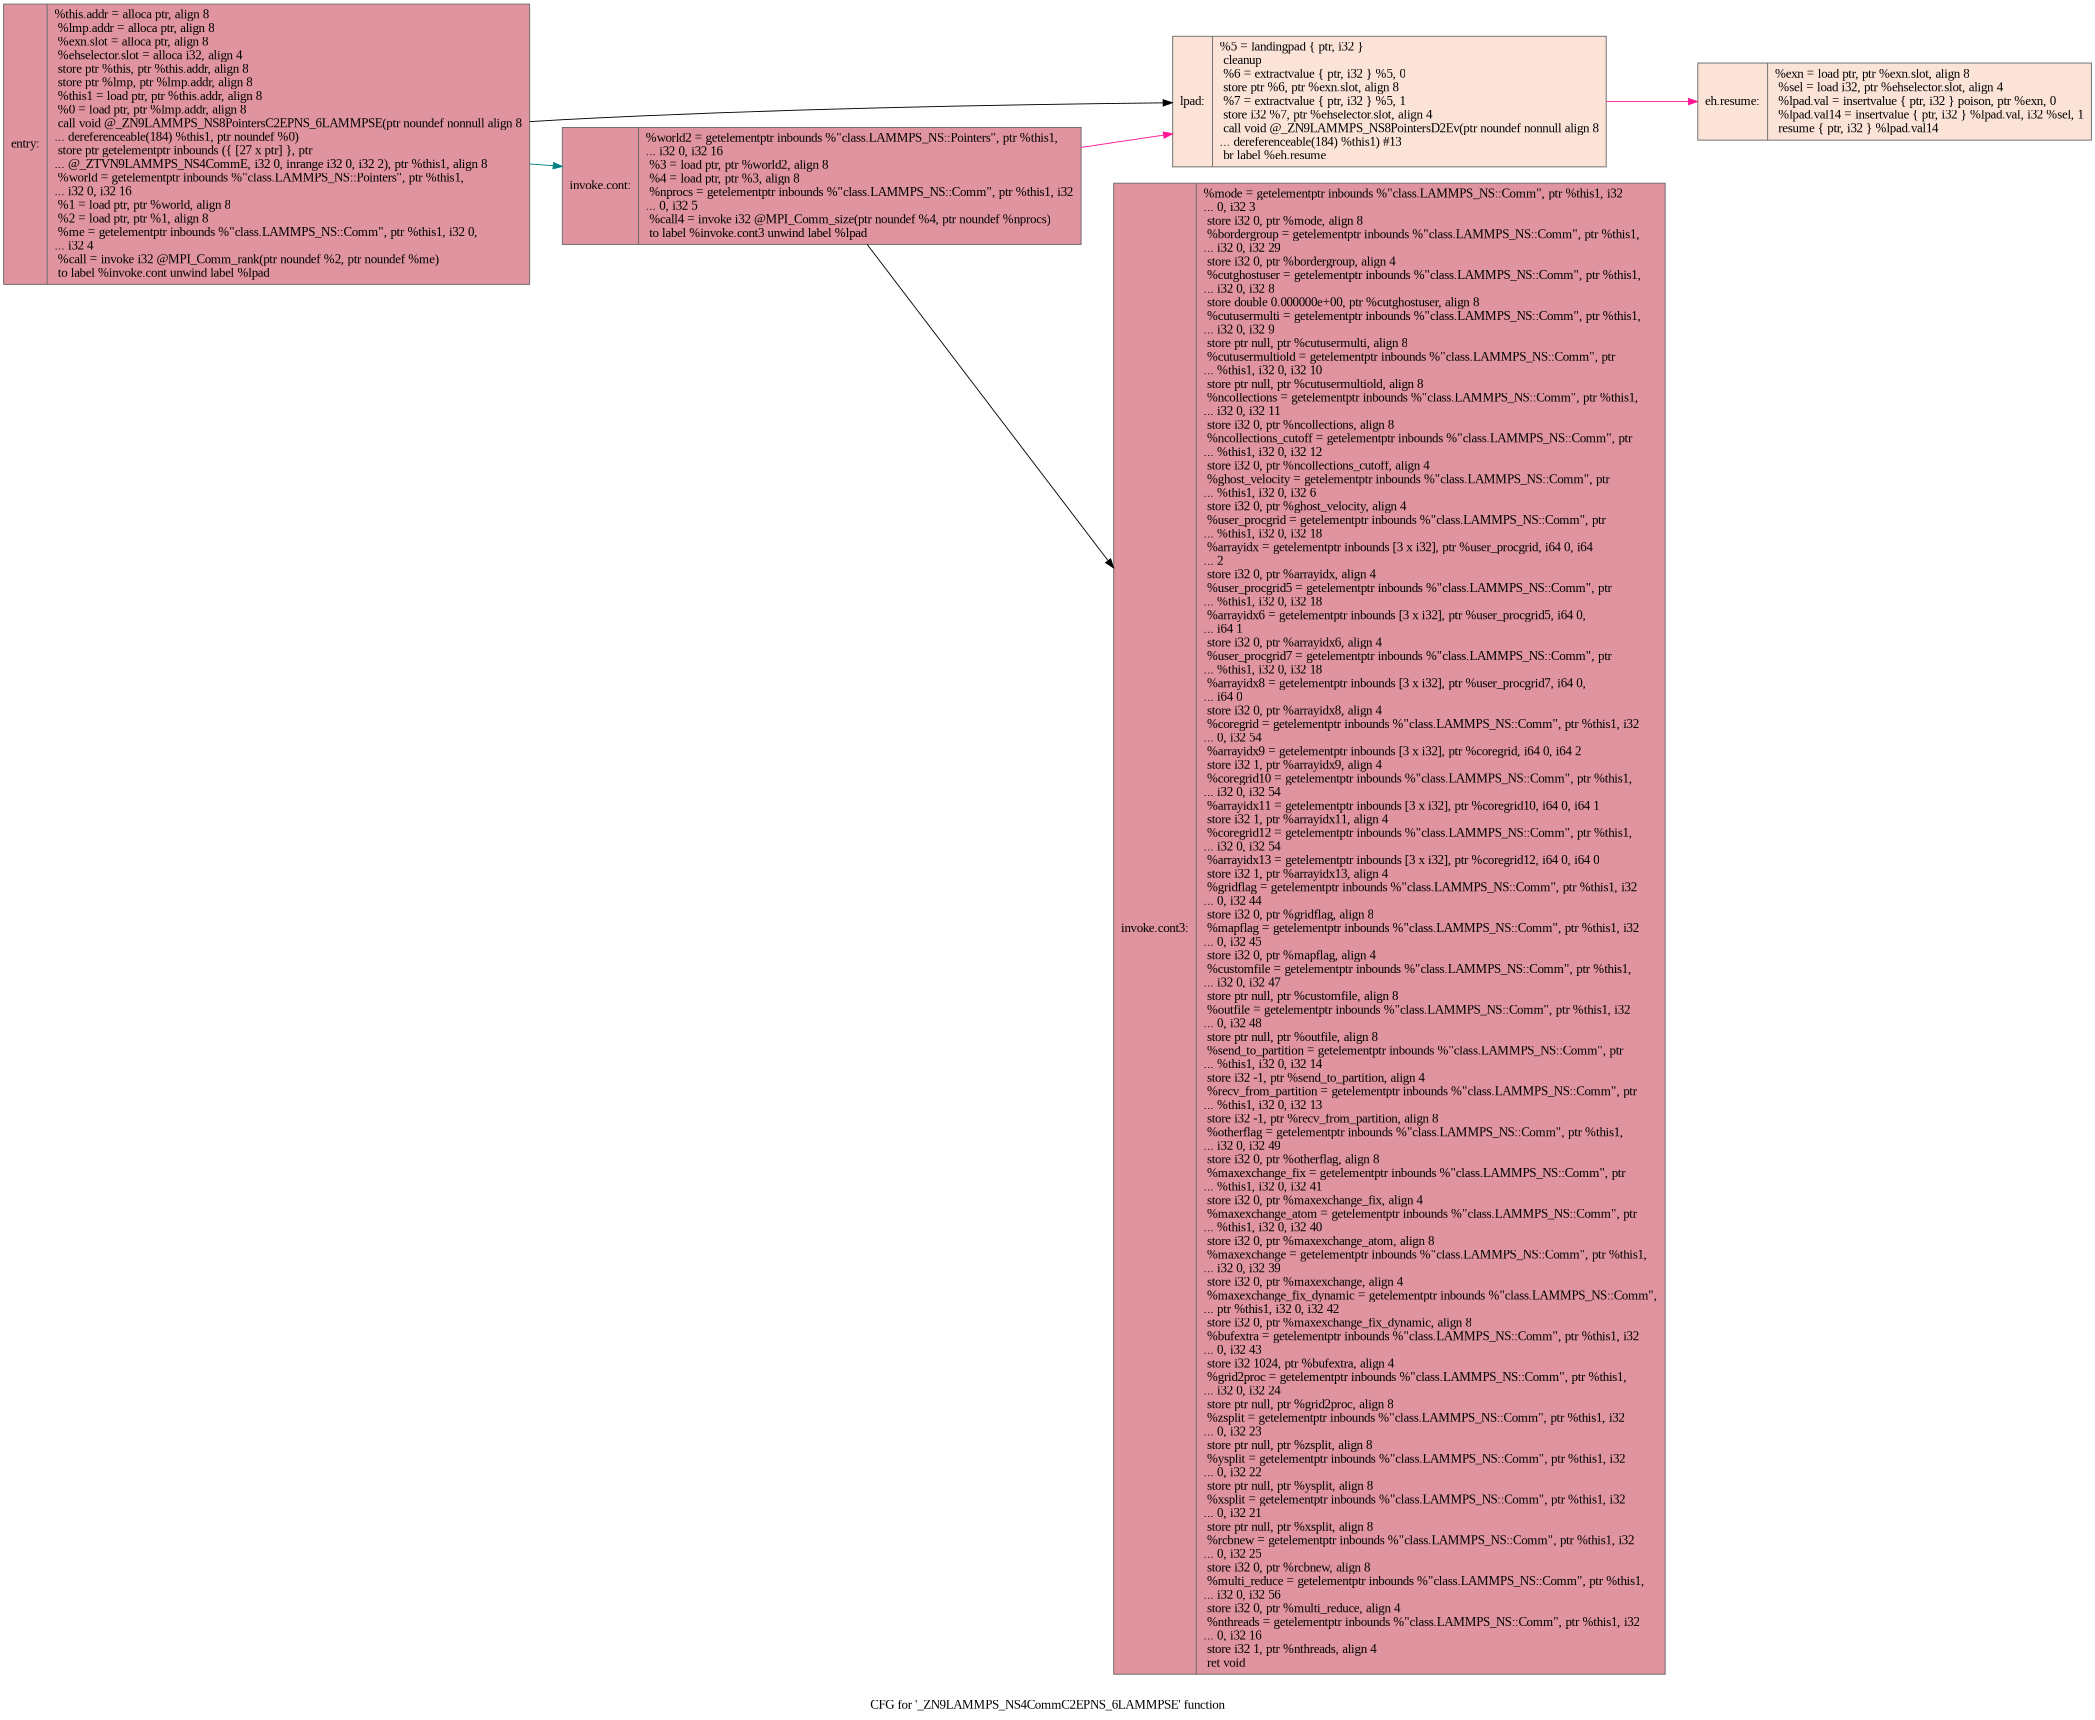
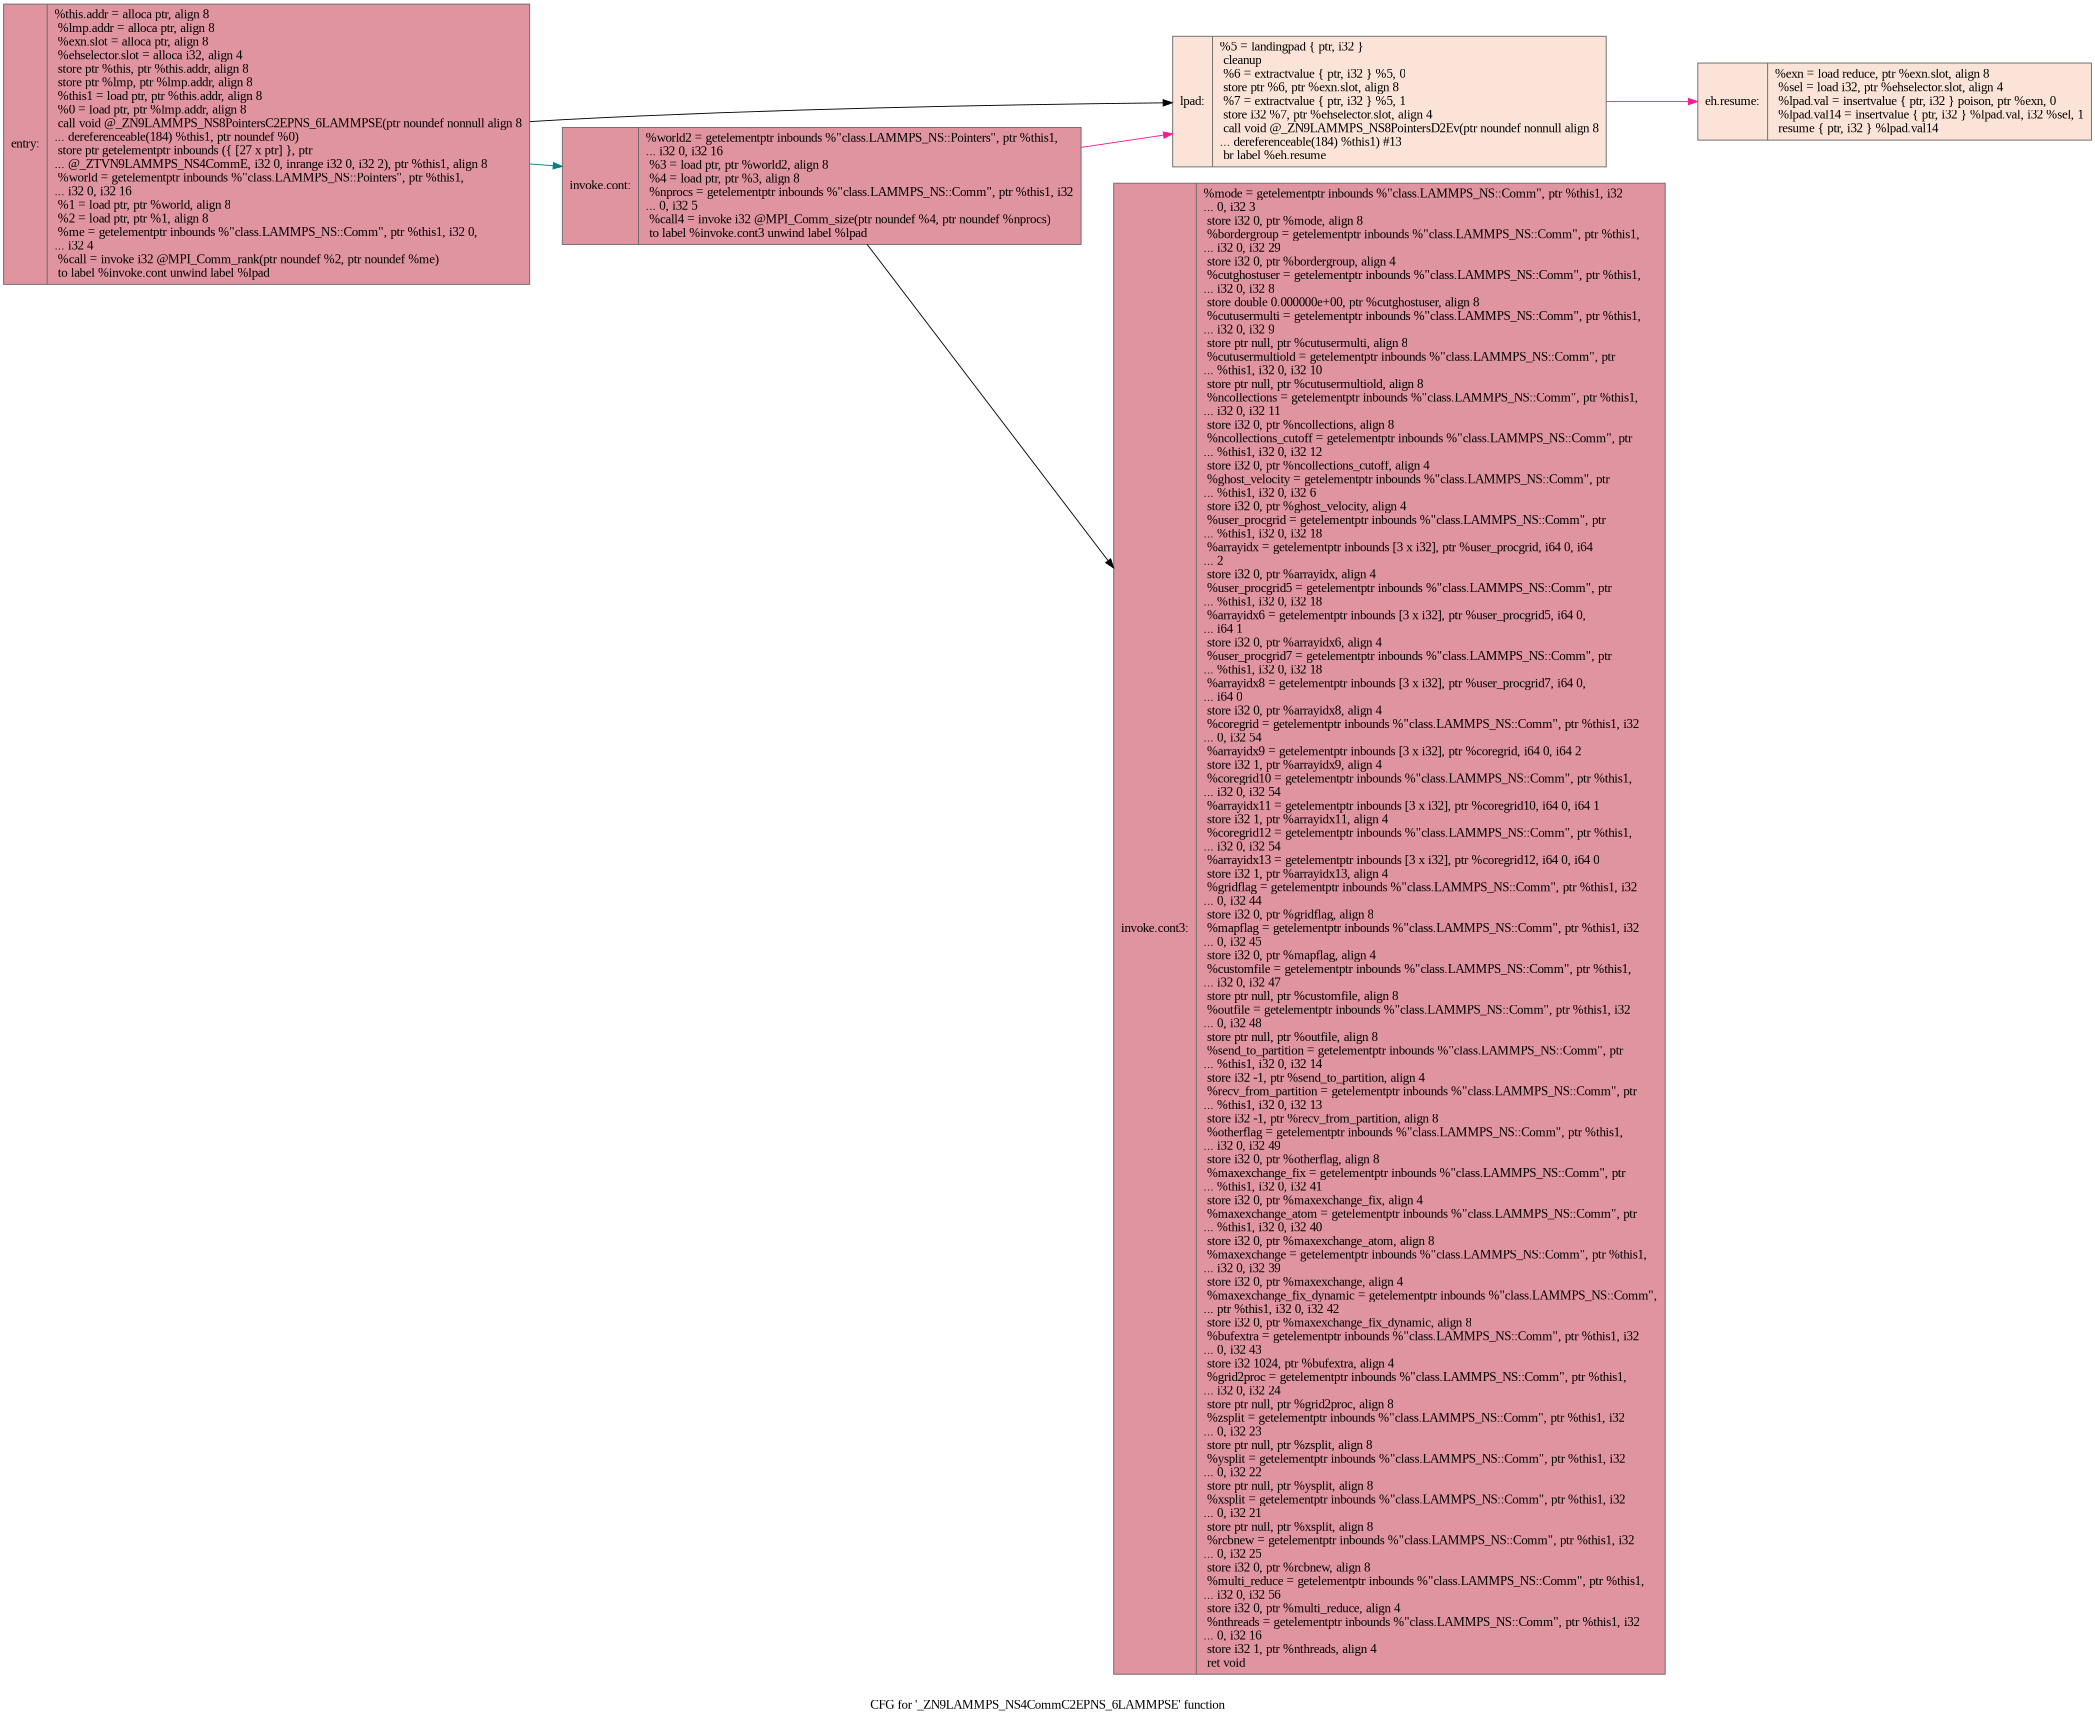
(1872, 74) -> (1882, 74)
